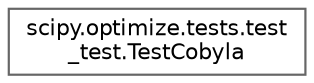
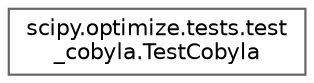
(157, 42) -> (157, 42)
